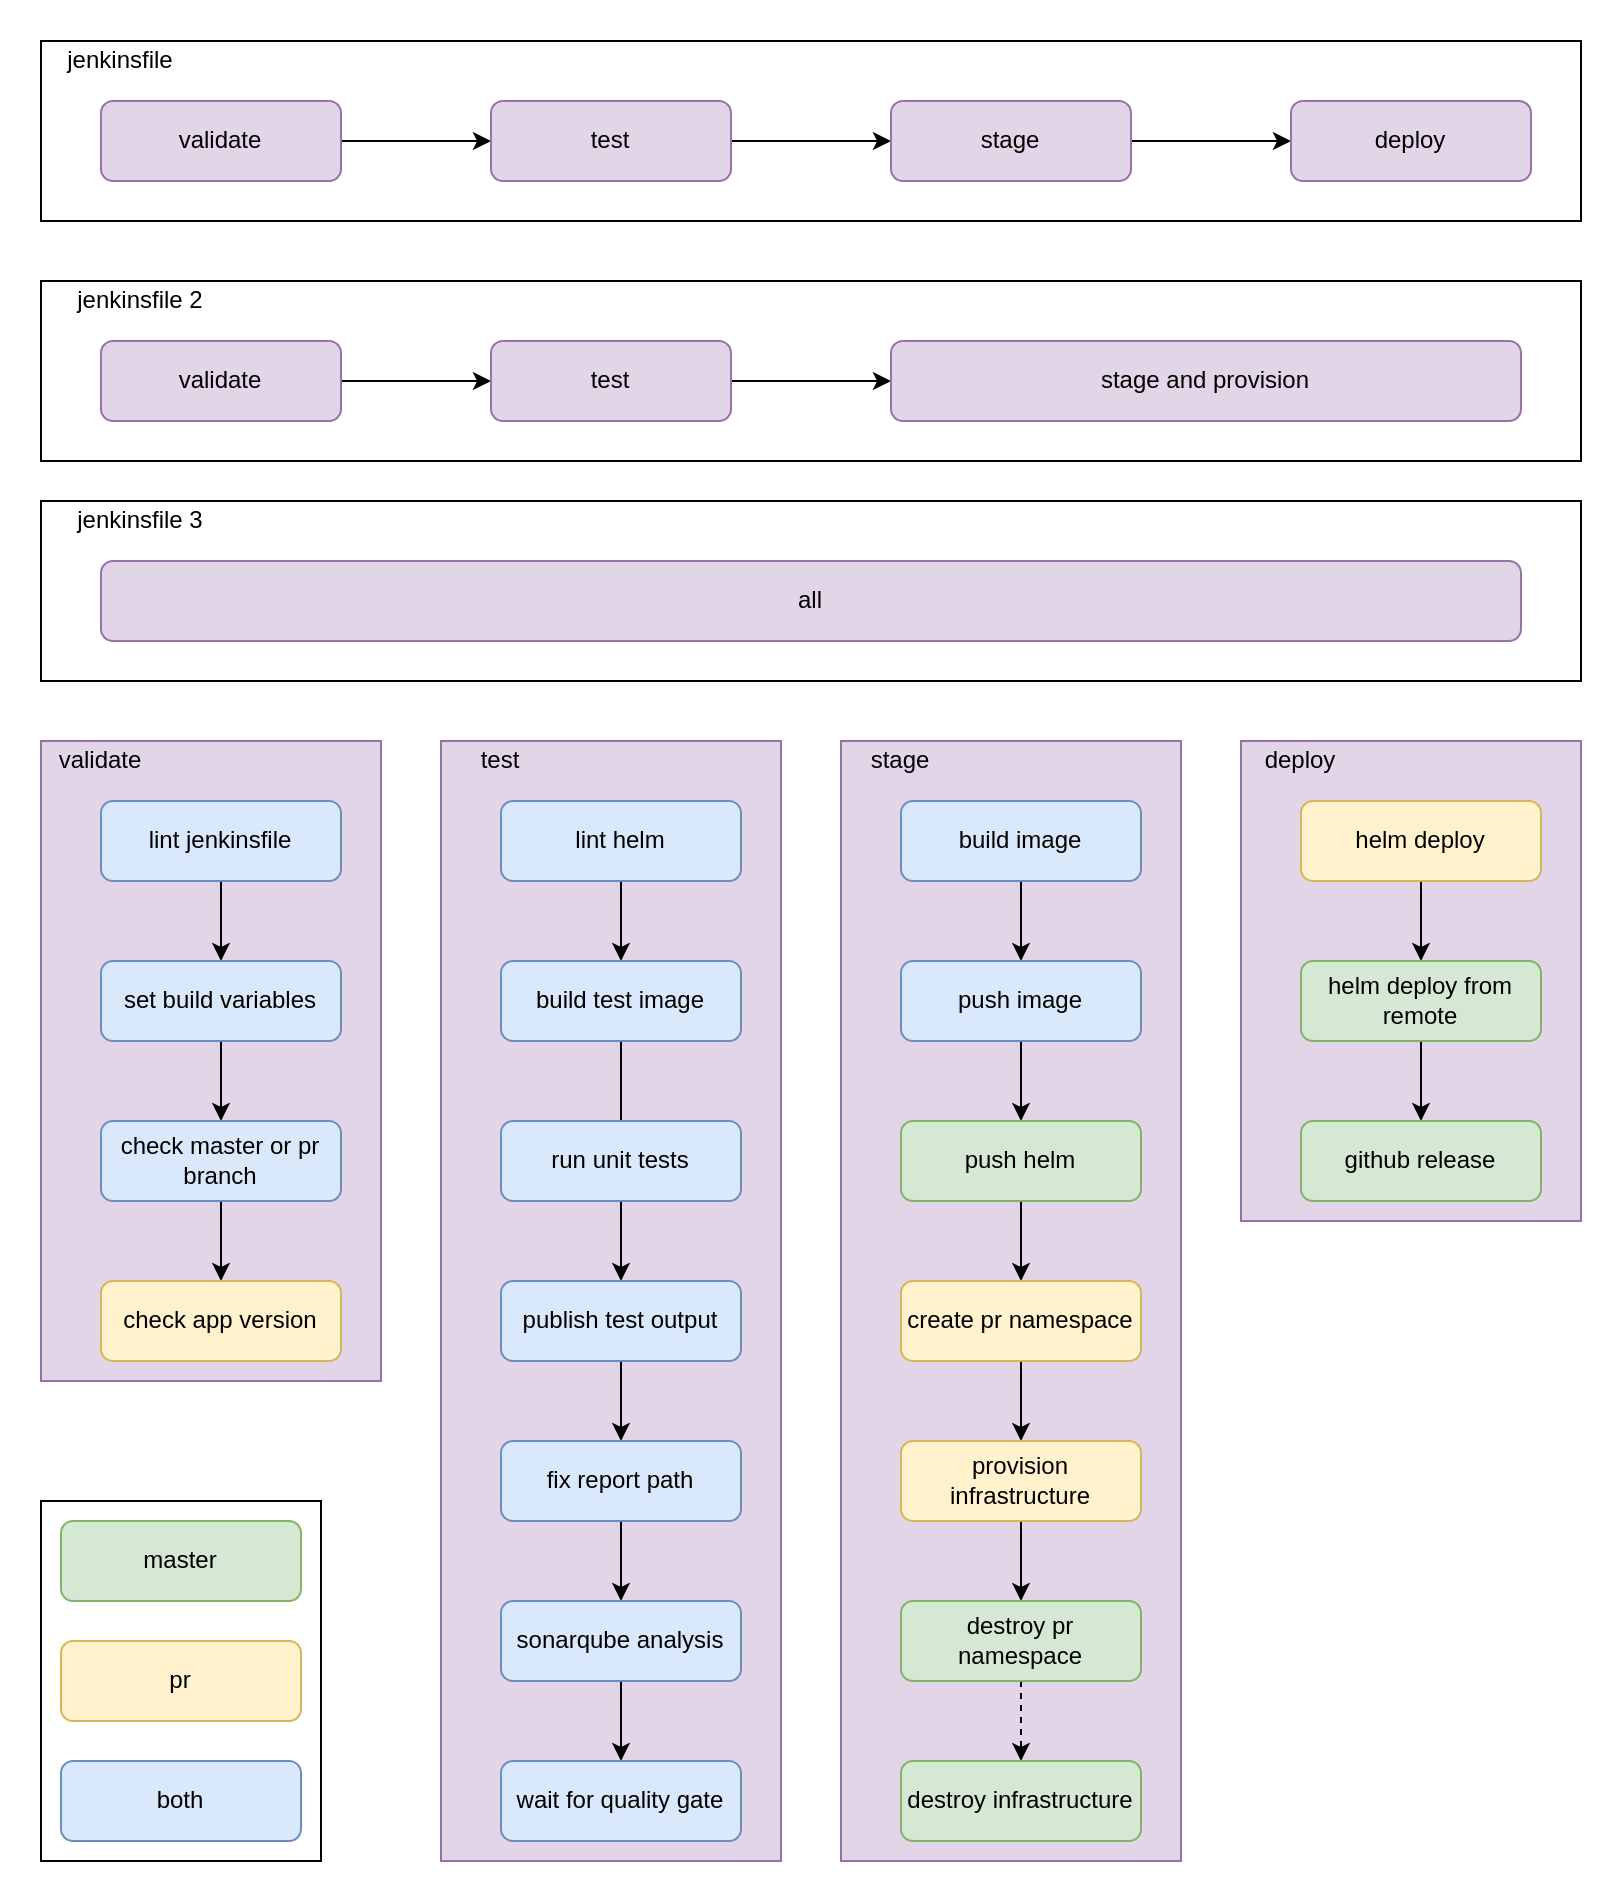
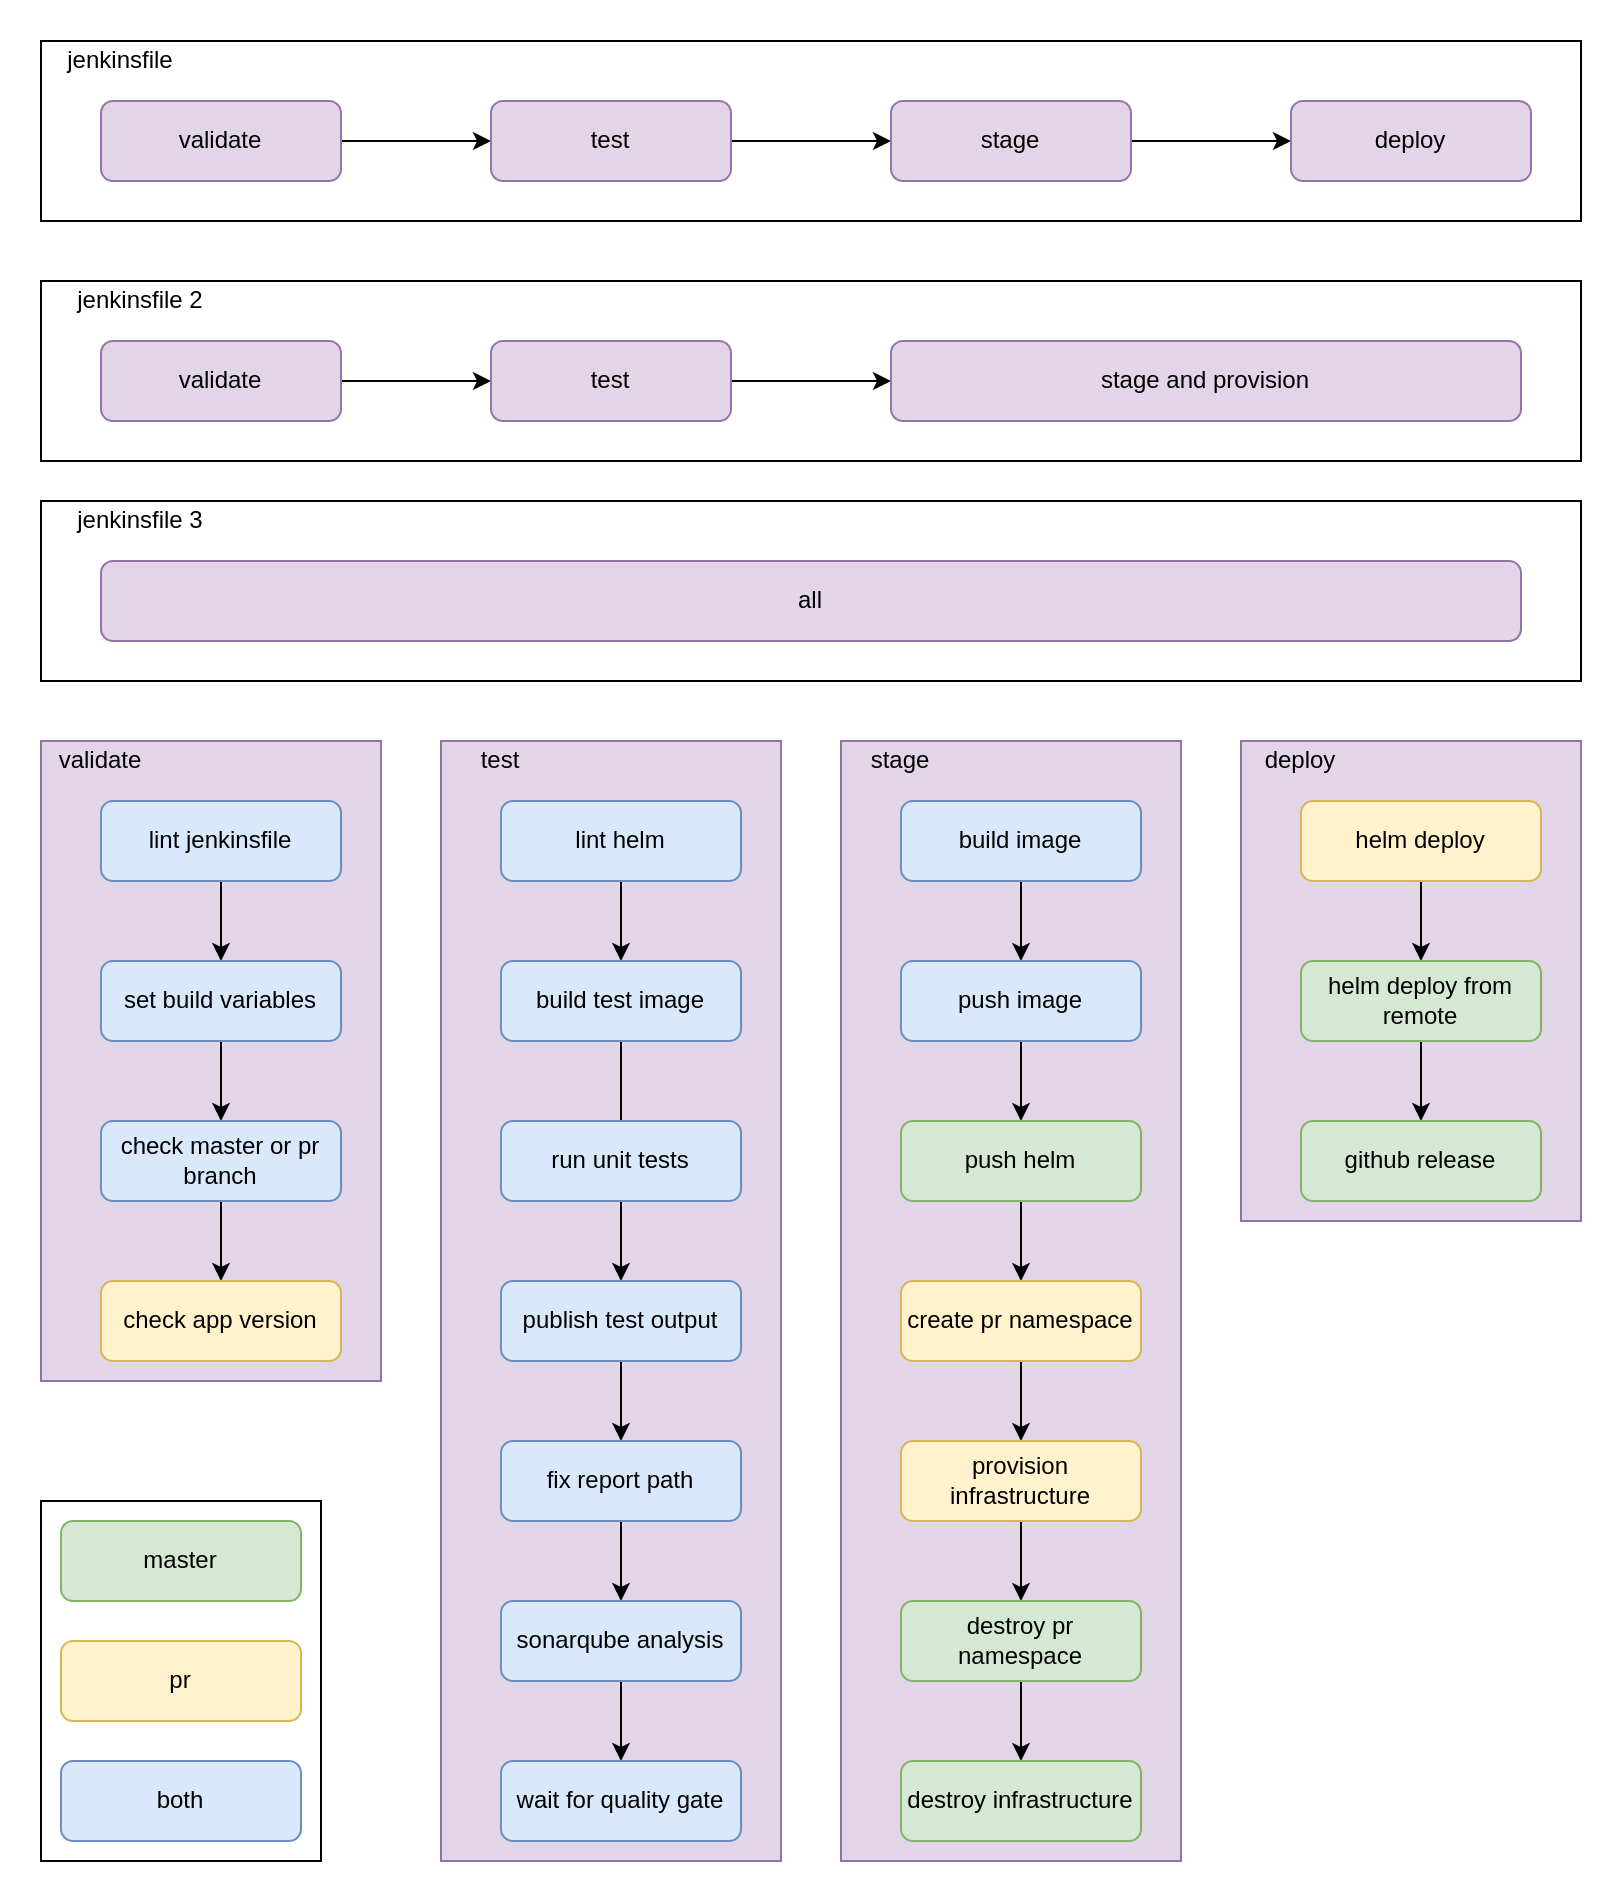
(1021, 1713) -> (1021, 1713)
